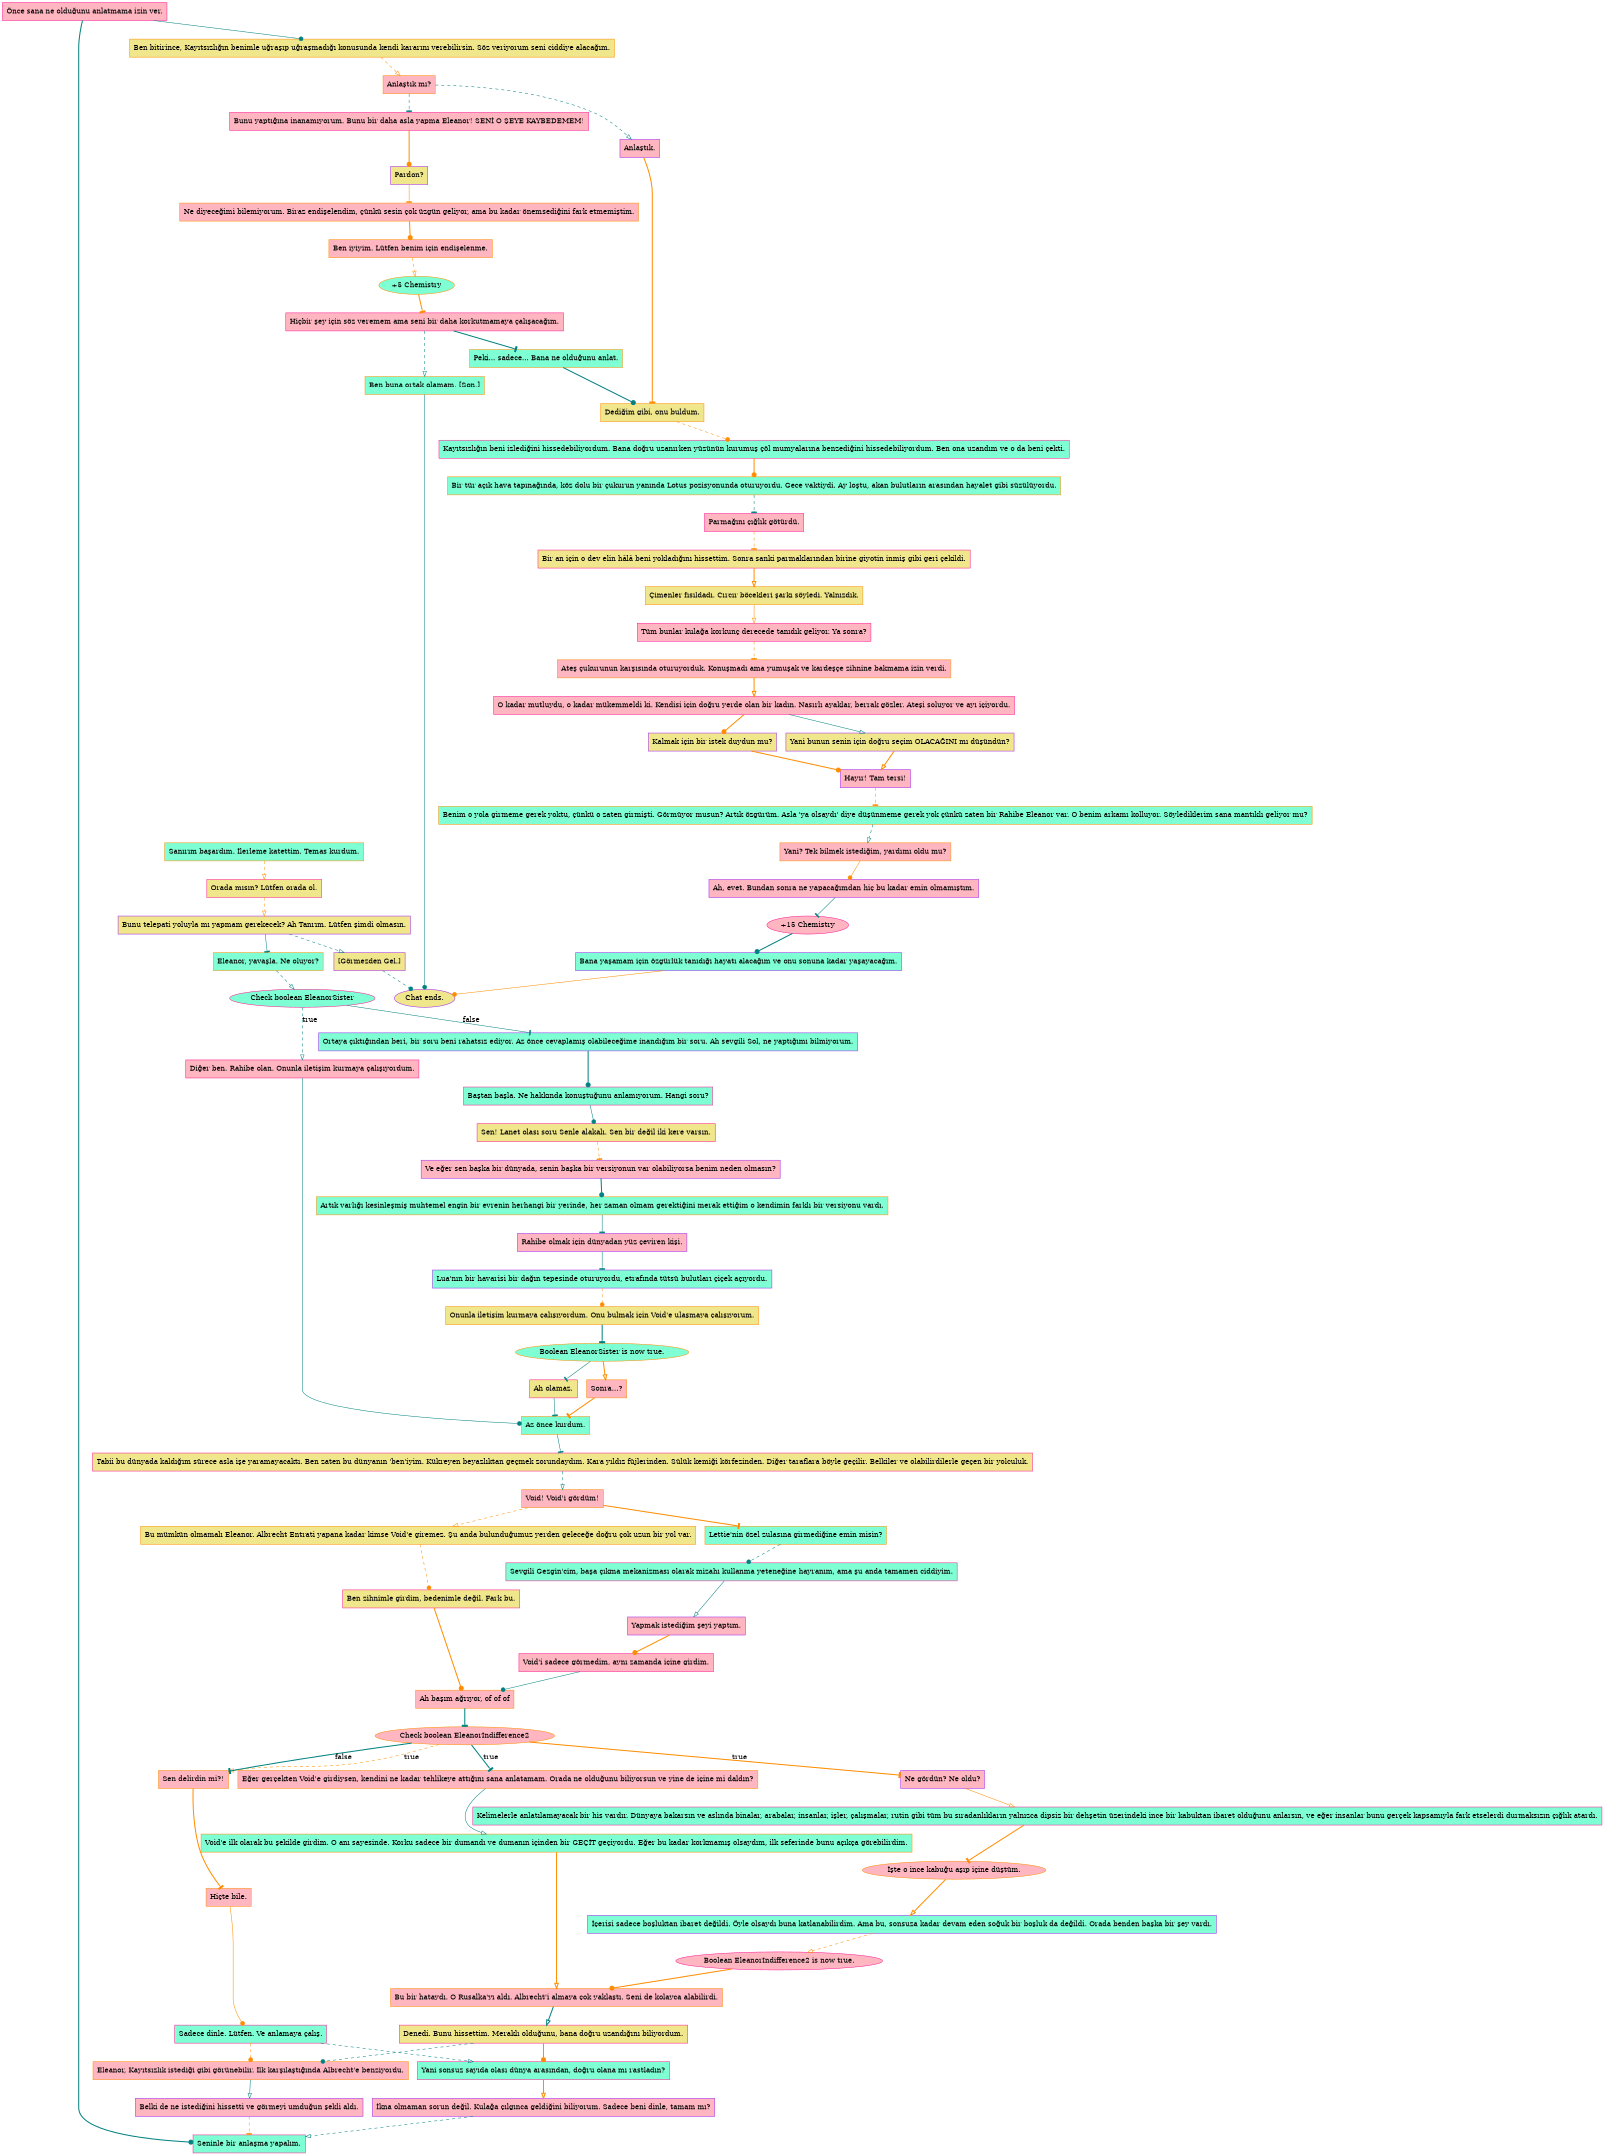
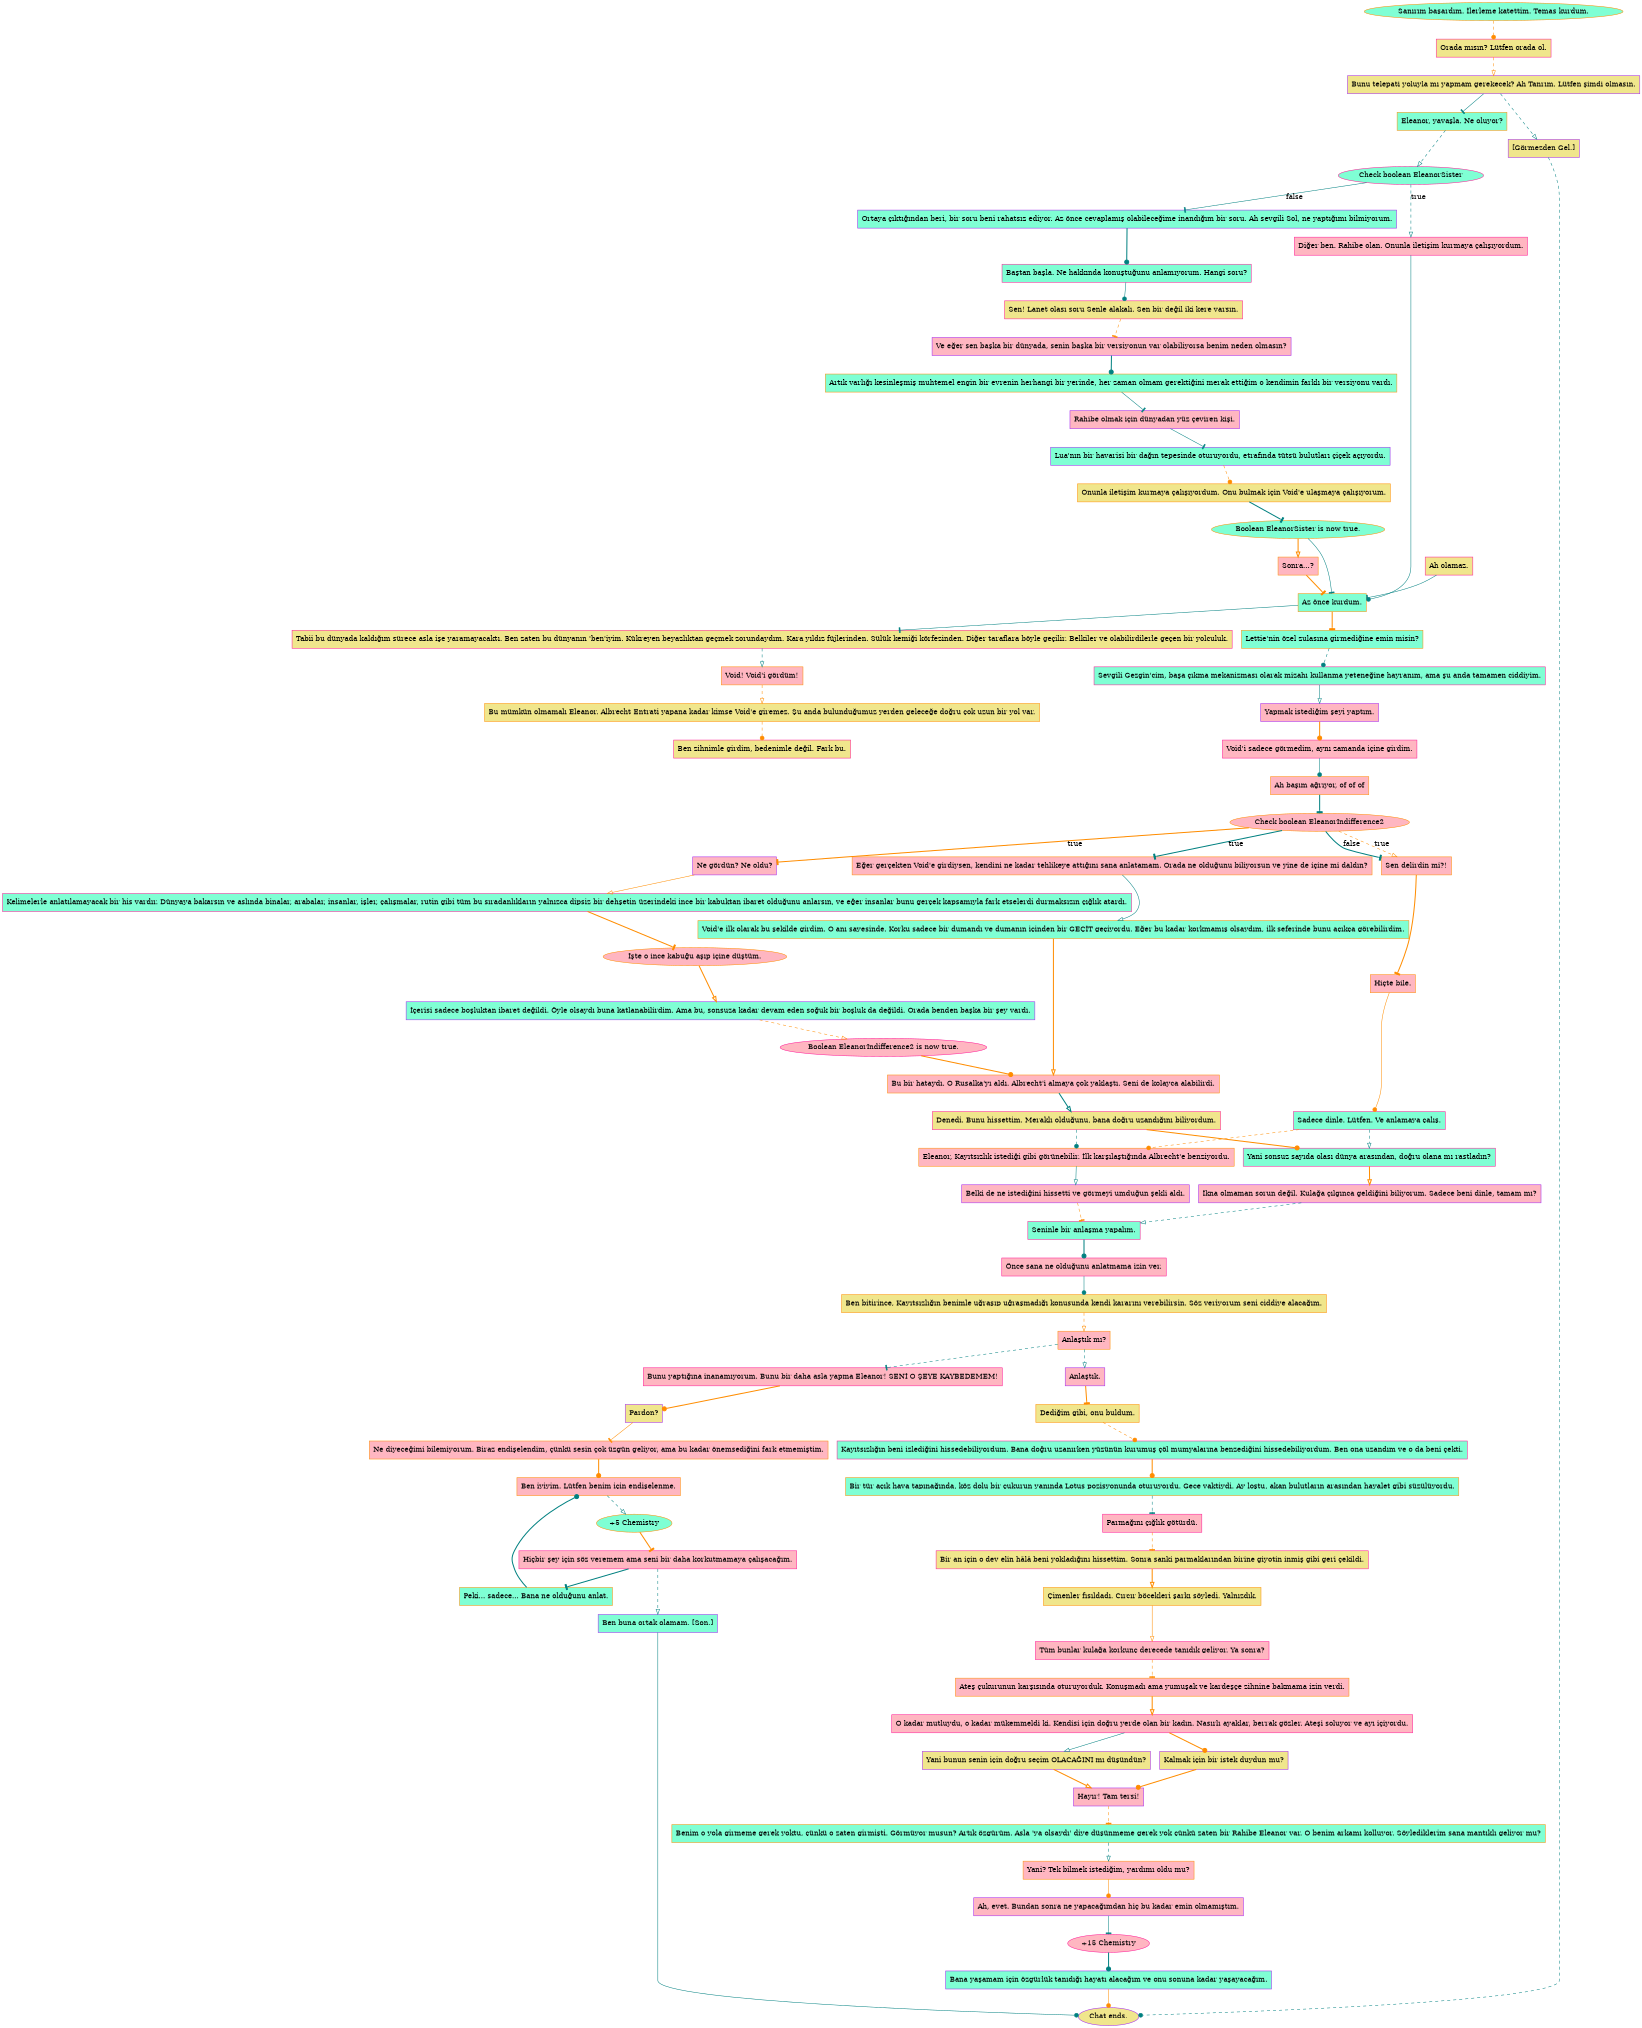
(413, 265) -> (615, 1503)
(597, 385) -> (526, 1534)
(425, 386) -> (658, 1623)
(264, 852) -> (1494, 12)
(264, 868) -> (1494, 28)
(79, 1125) -> (1084, 1247)
(579, 1370) -> (1325, 562)
(670, 1516) -> (1332, 620)
(447, 1647) -> none
